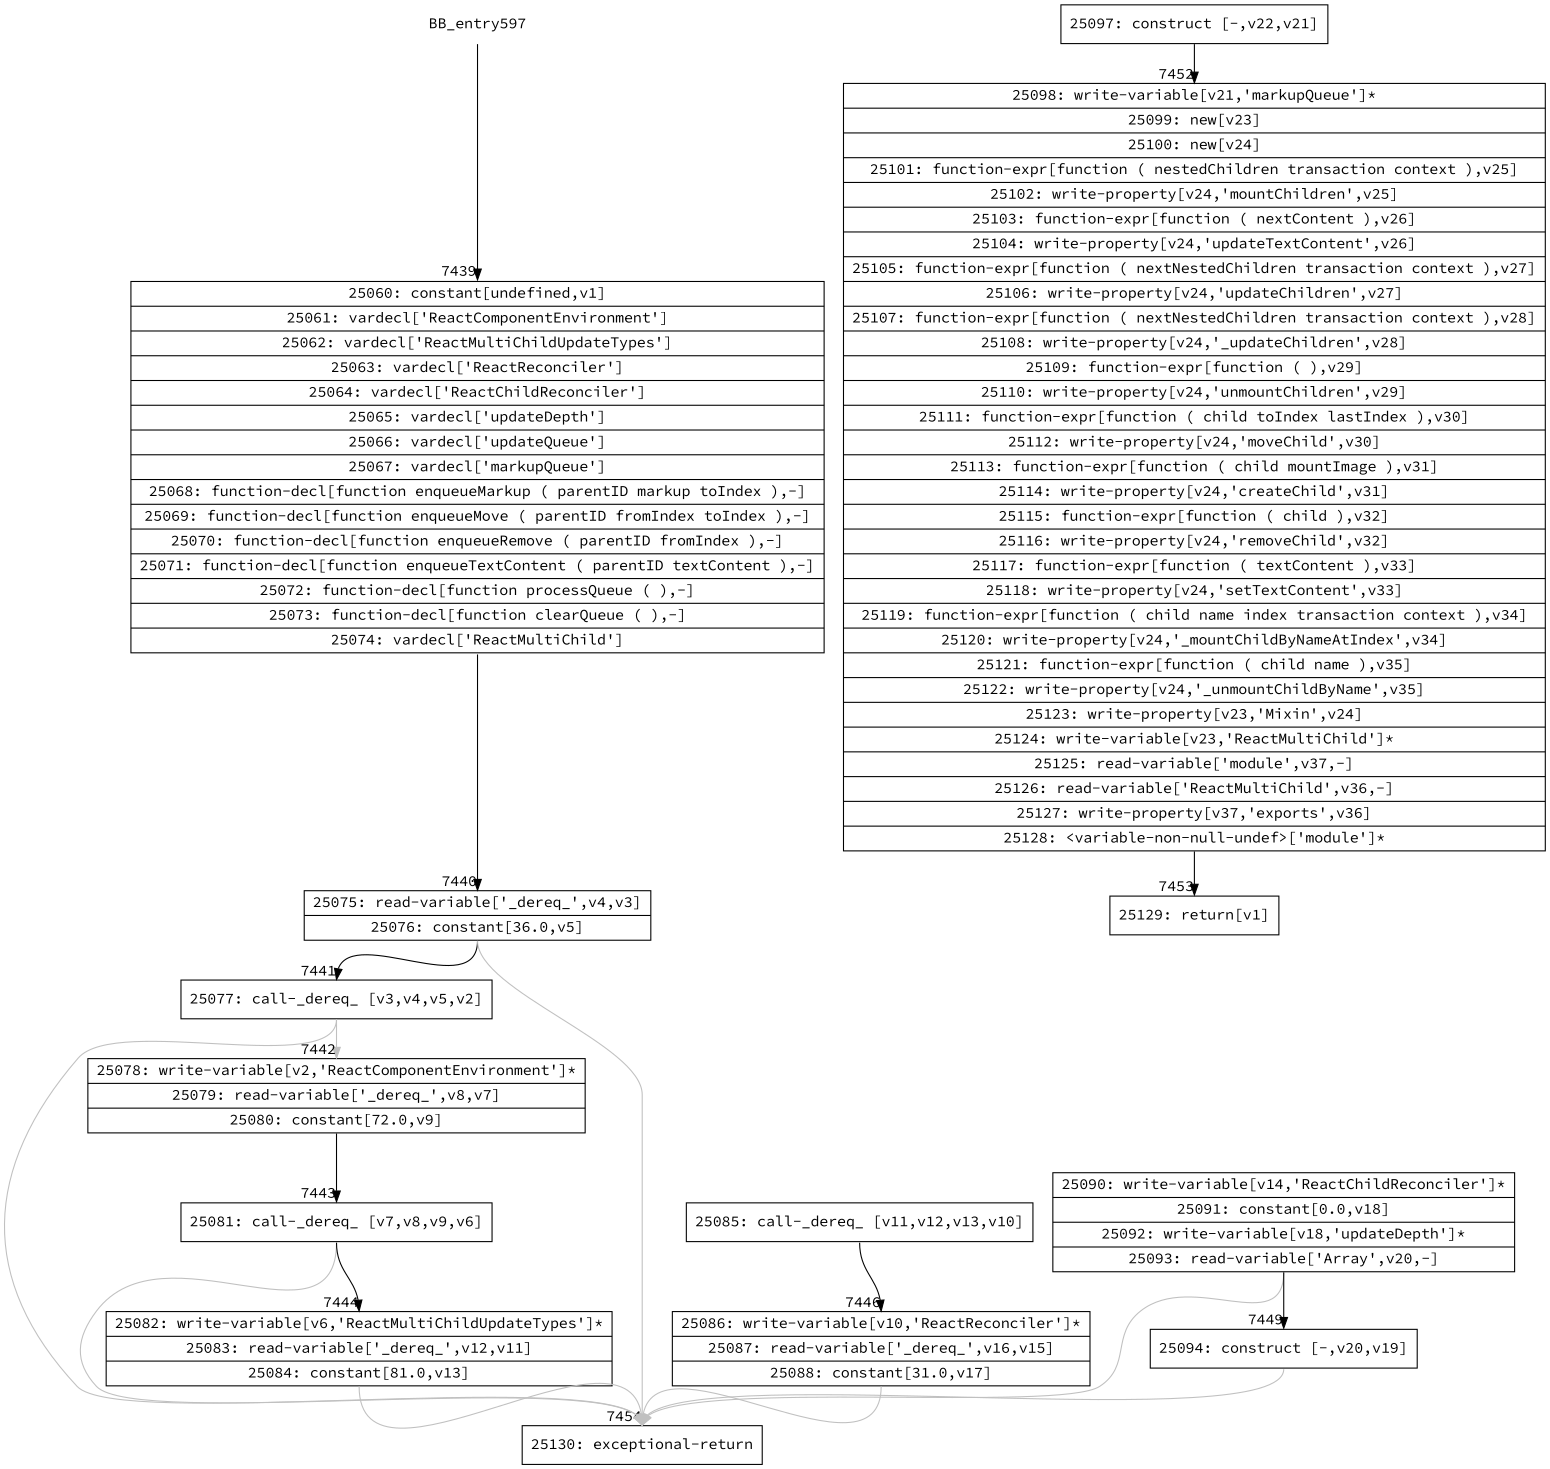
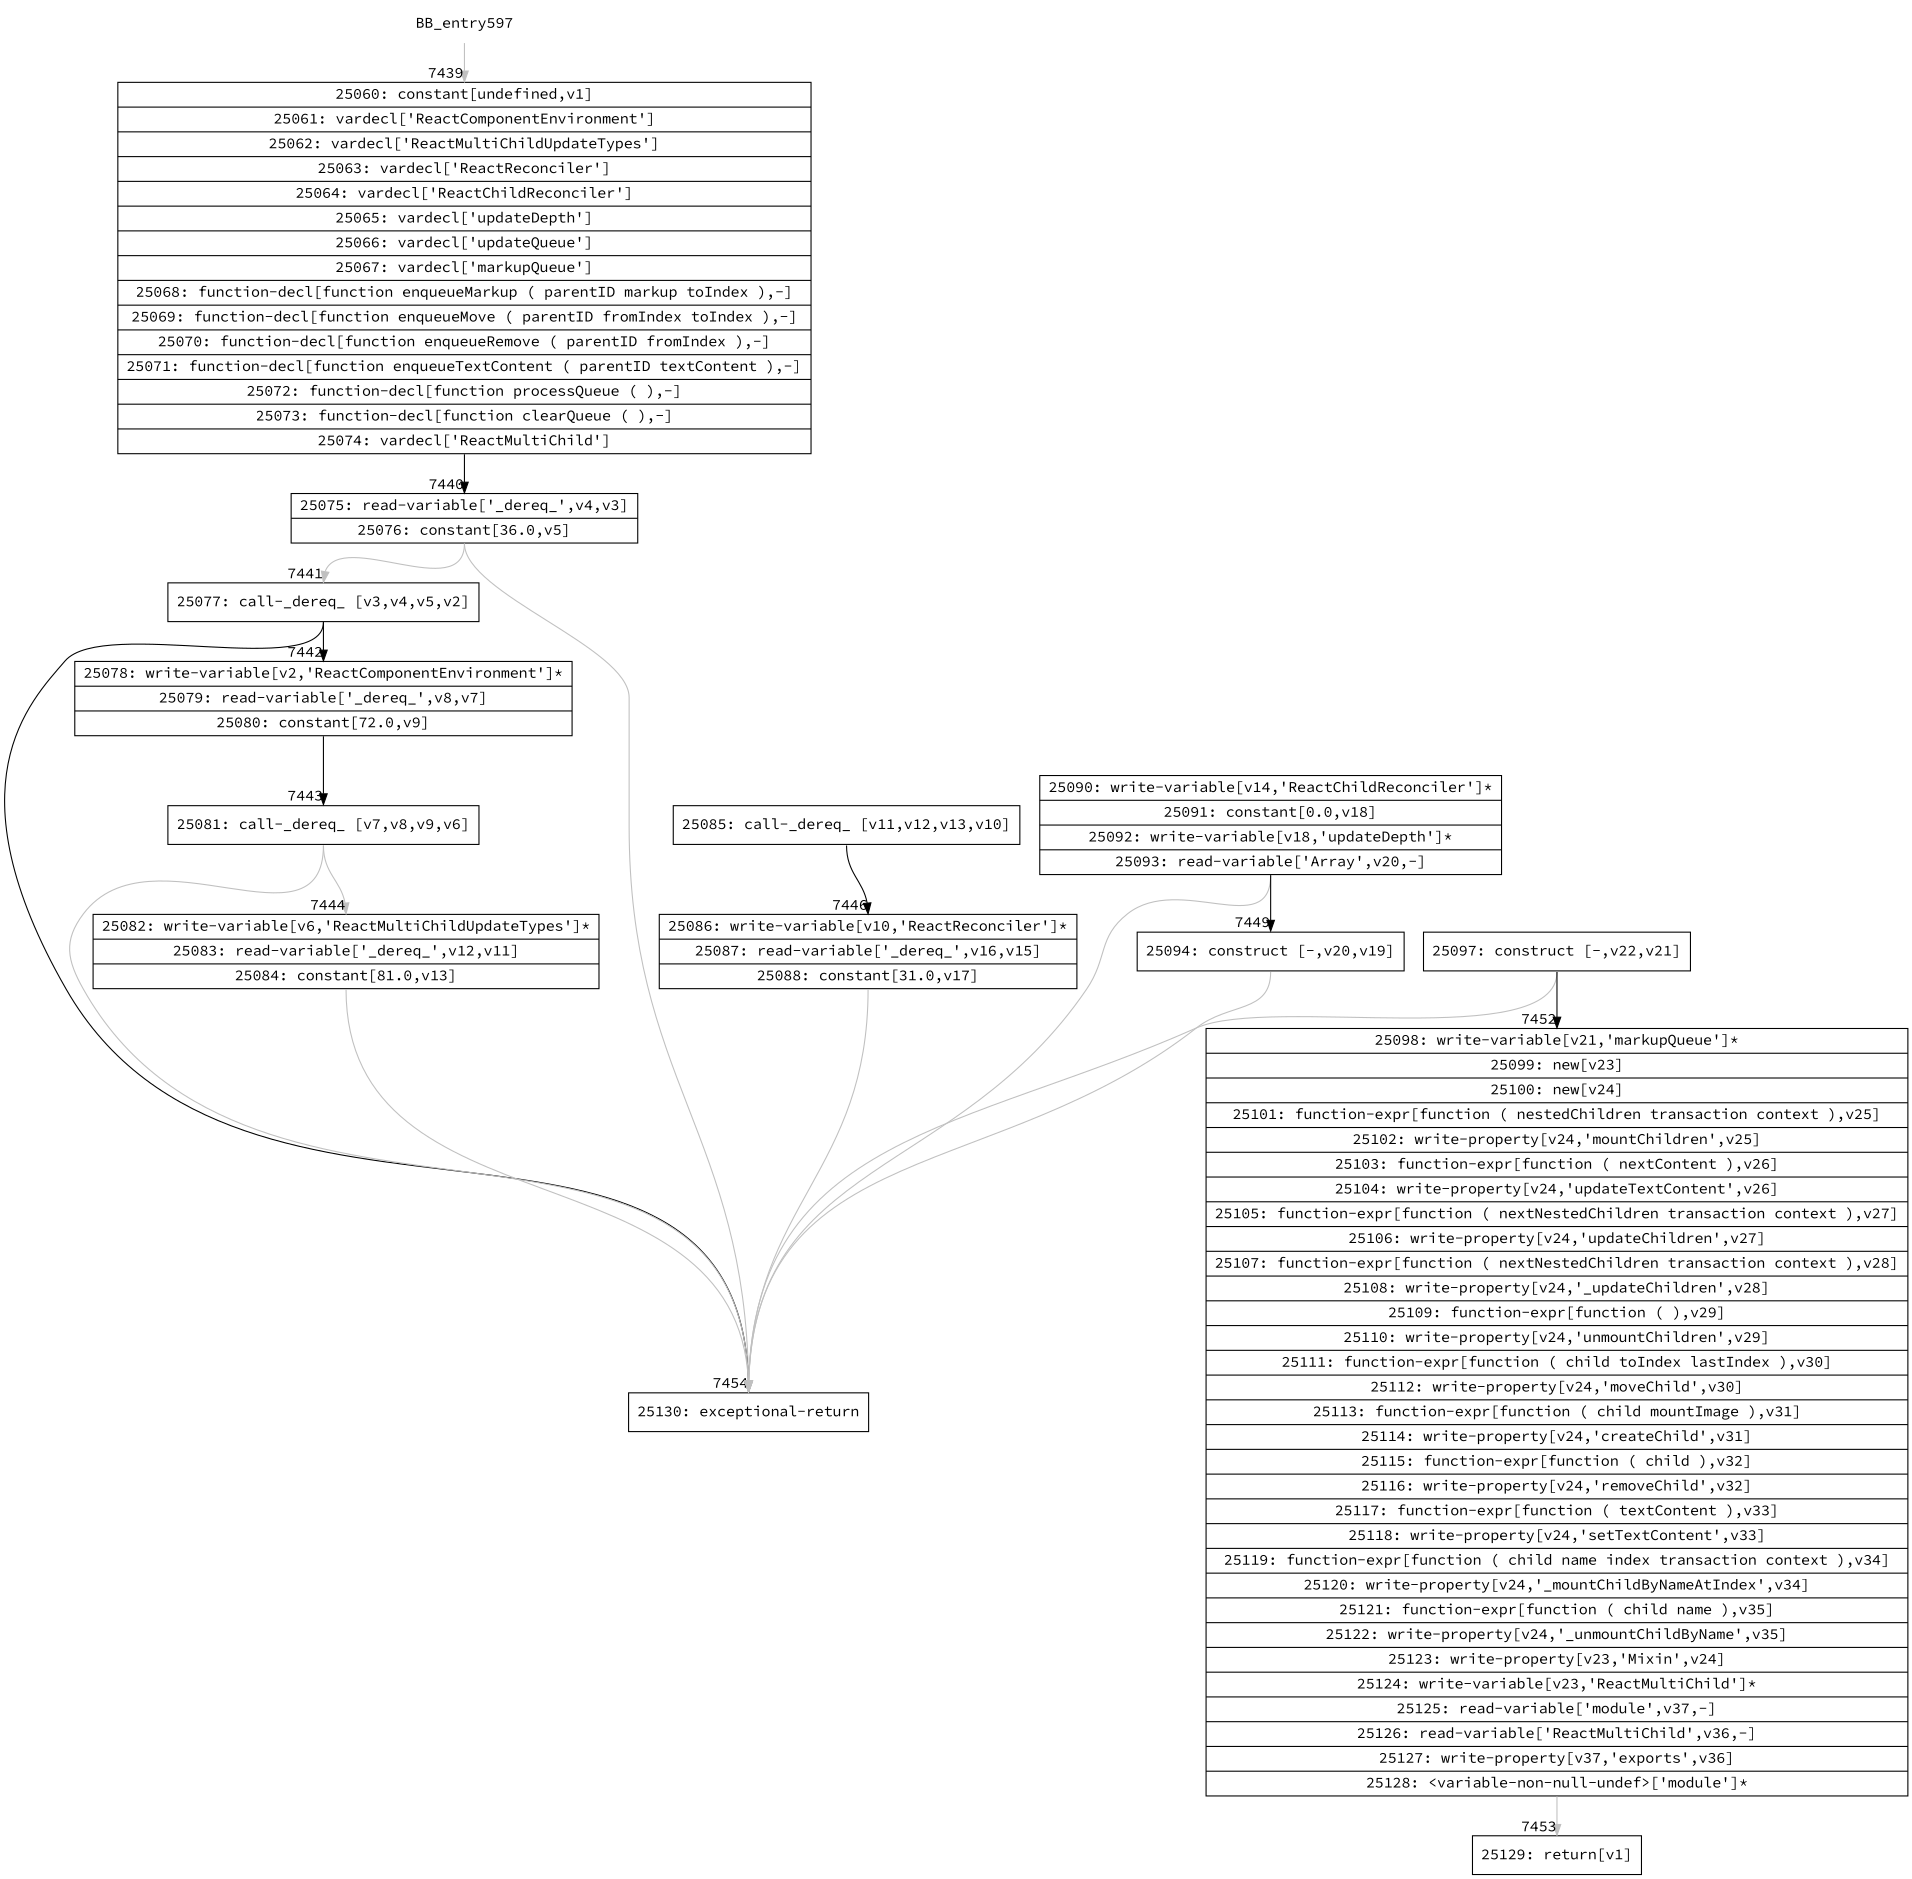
(478, 157) -> (464, 57)
(1194, 868) -> (1557, 1810)
(412, 961) -> (399, 564)
(337, 1033) -> (323, 636)
none -> (1087, 1071)
(345, 1272) -> (332, 875)
(53, 1357) -> (139, 1072)
